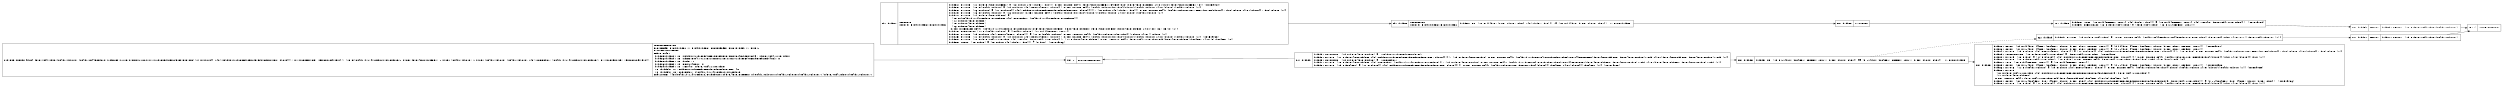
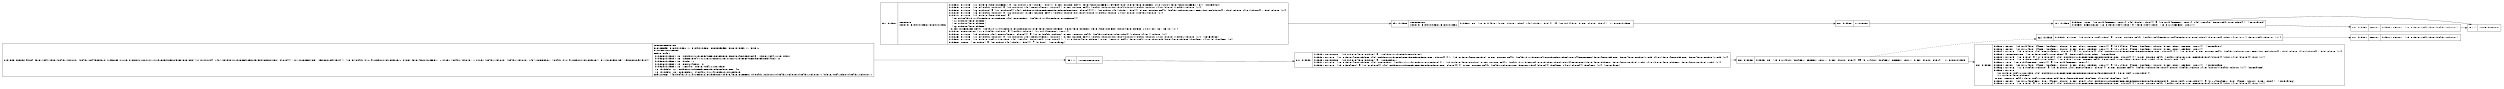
(2458, 33) -> (2340, 17)
(1200, 59) -> (1198, 61)
(1089, 60) -> (1089, 60)
